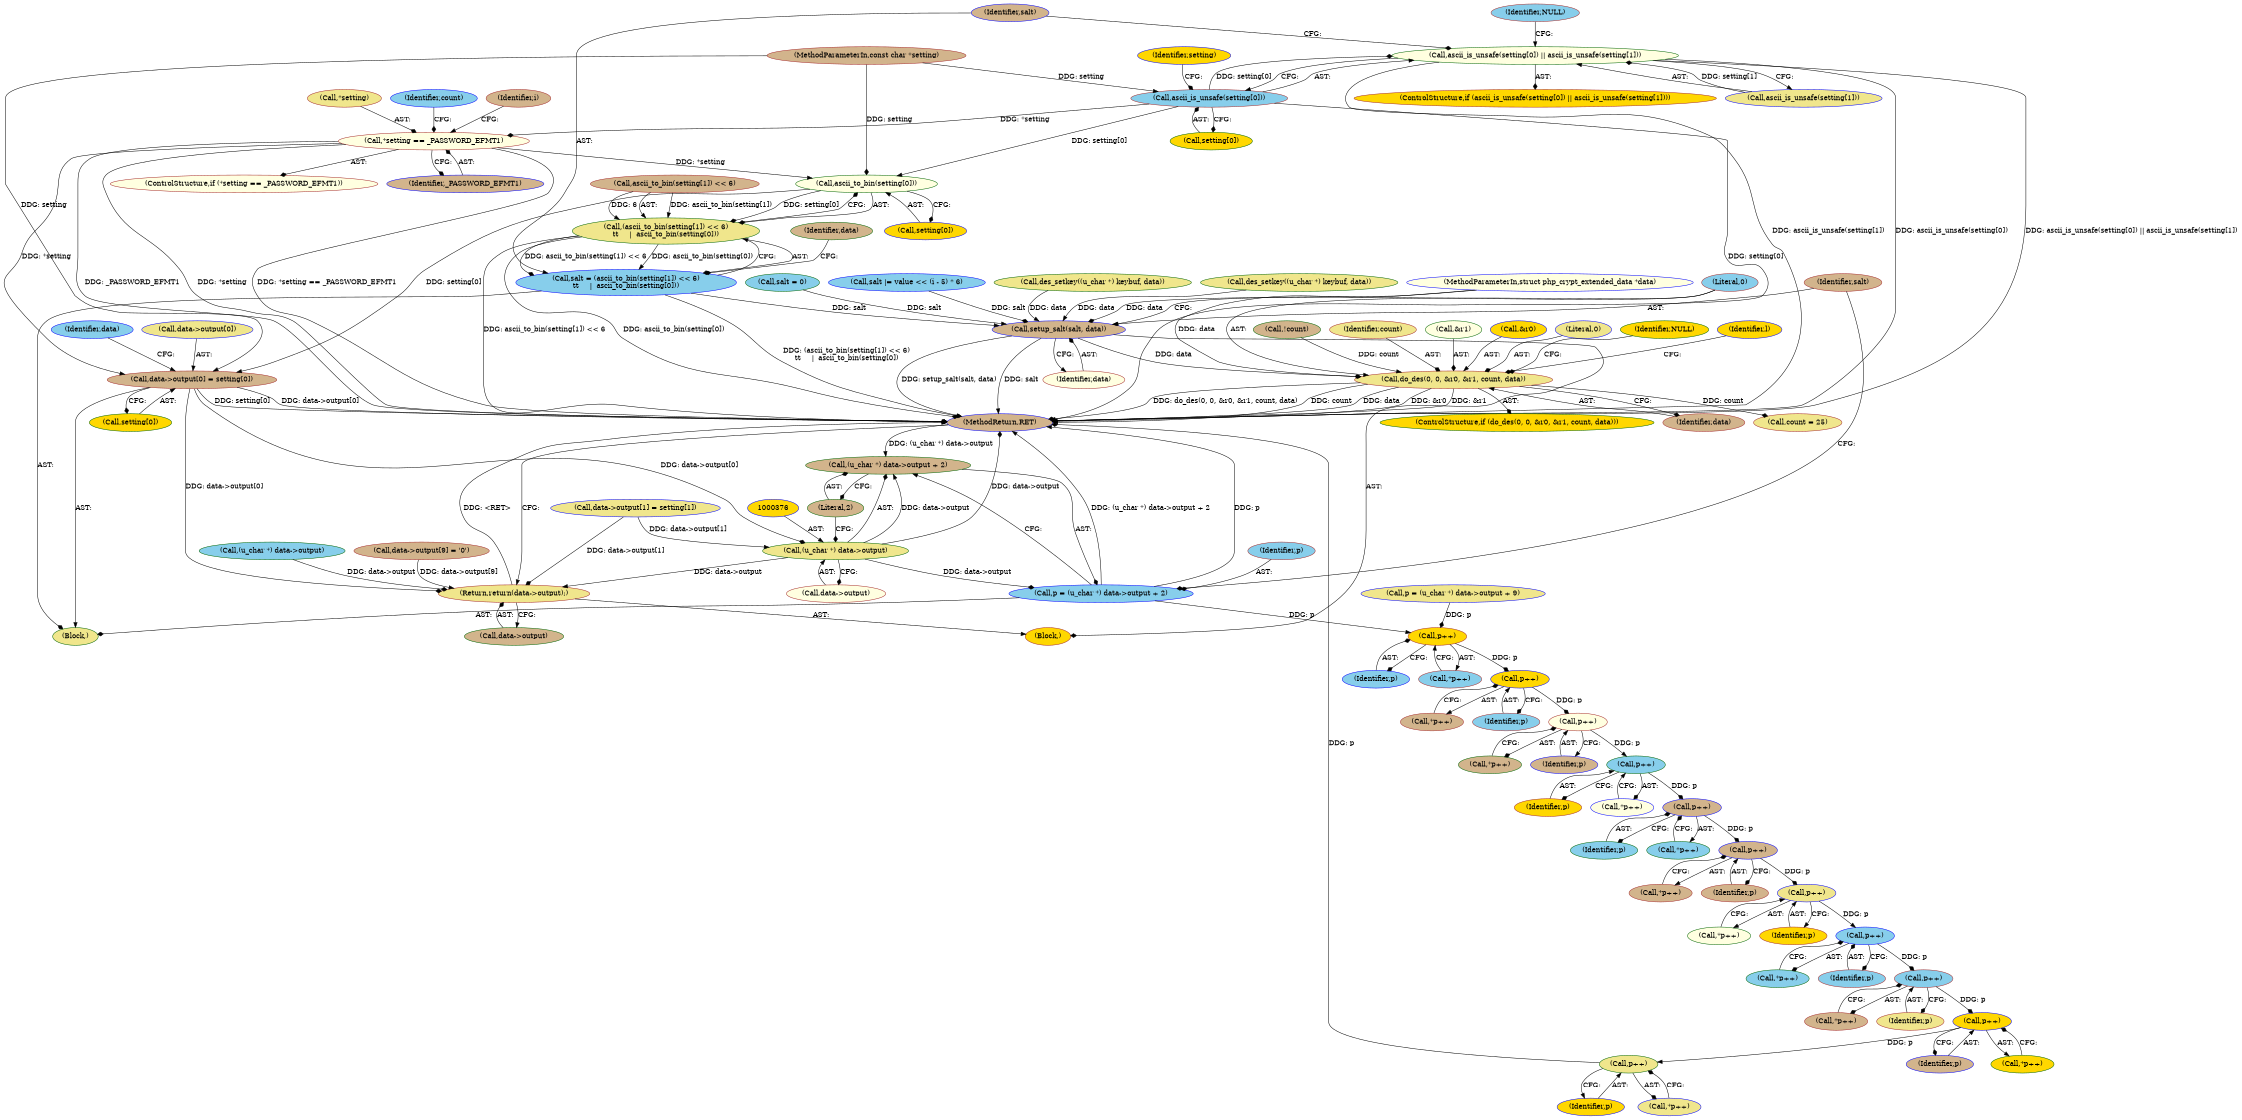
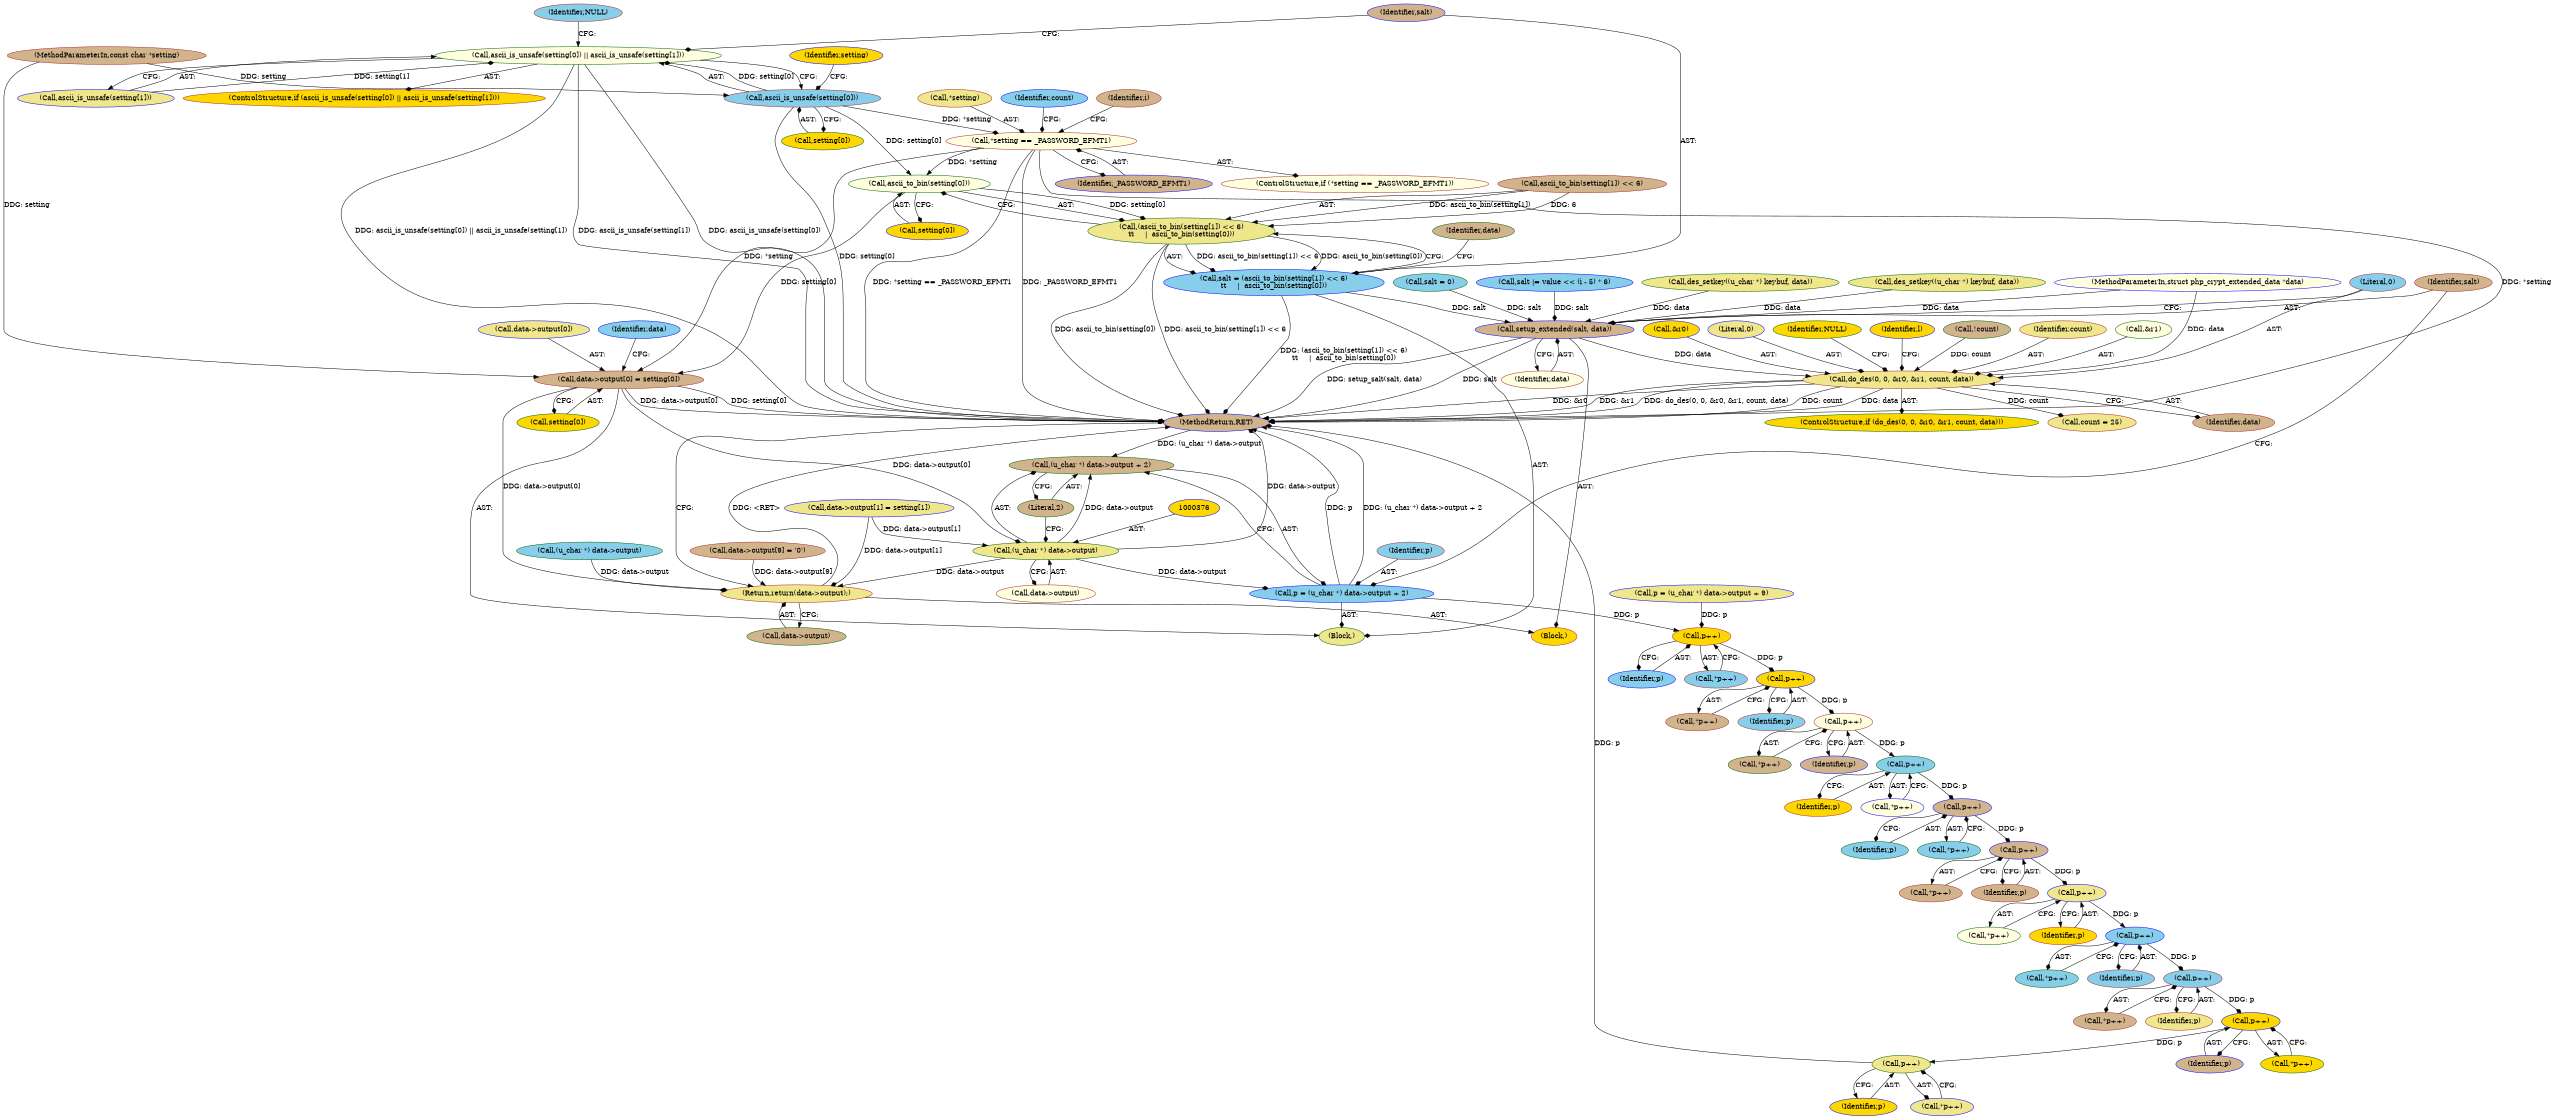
(867, 117) -> none
(1059, 330) -> (1555, 330)
(826, 483) -> (1062, 487)
